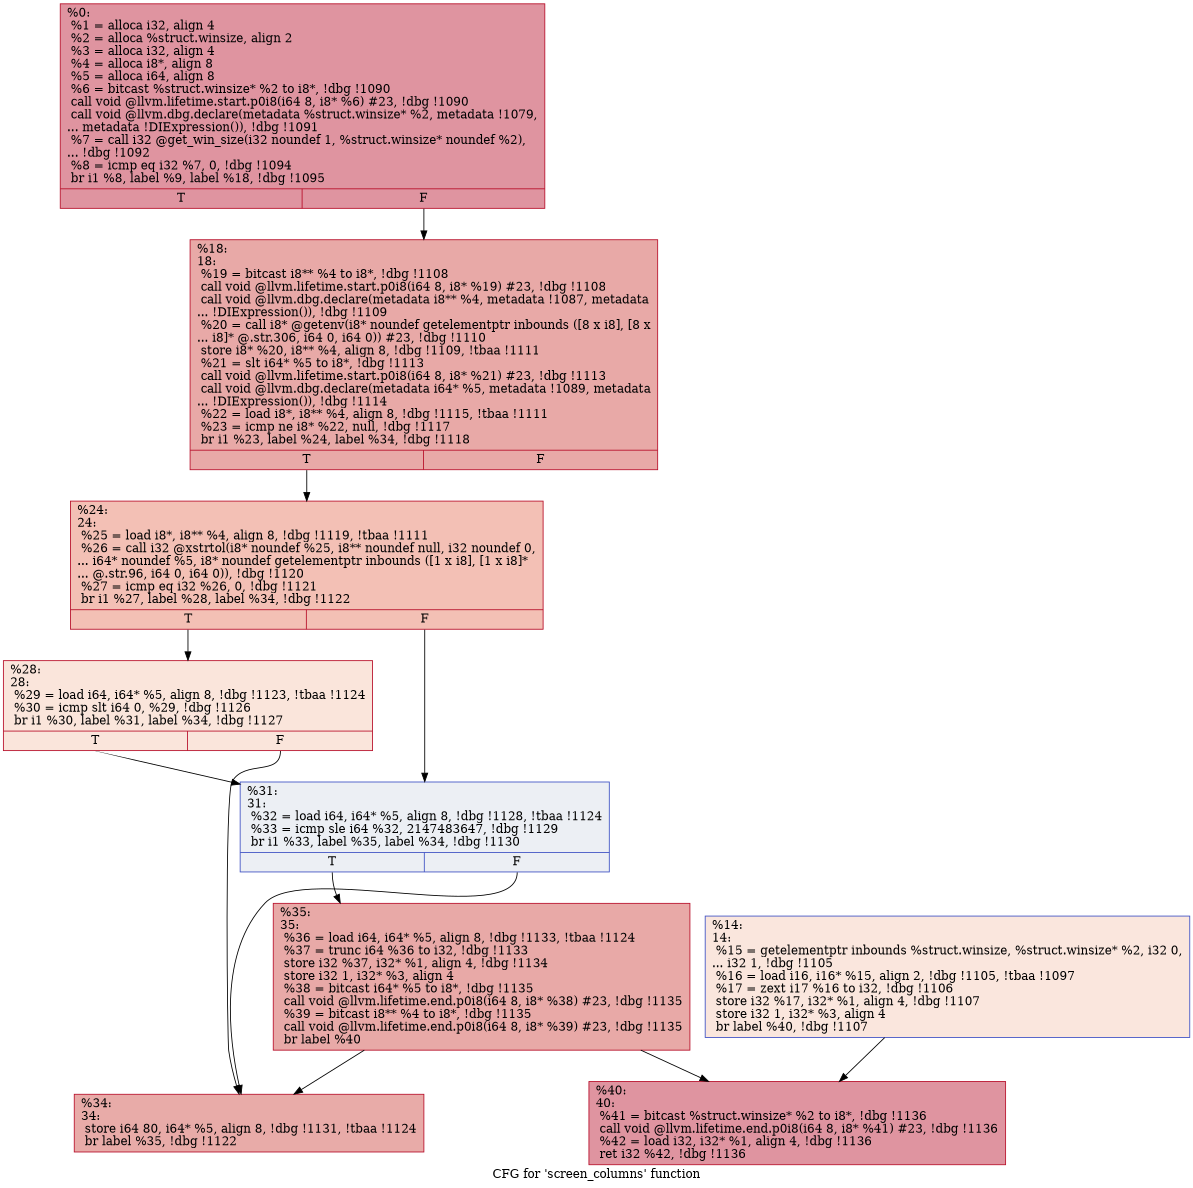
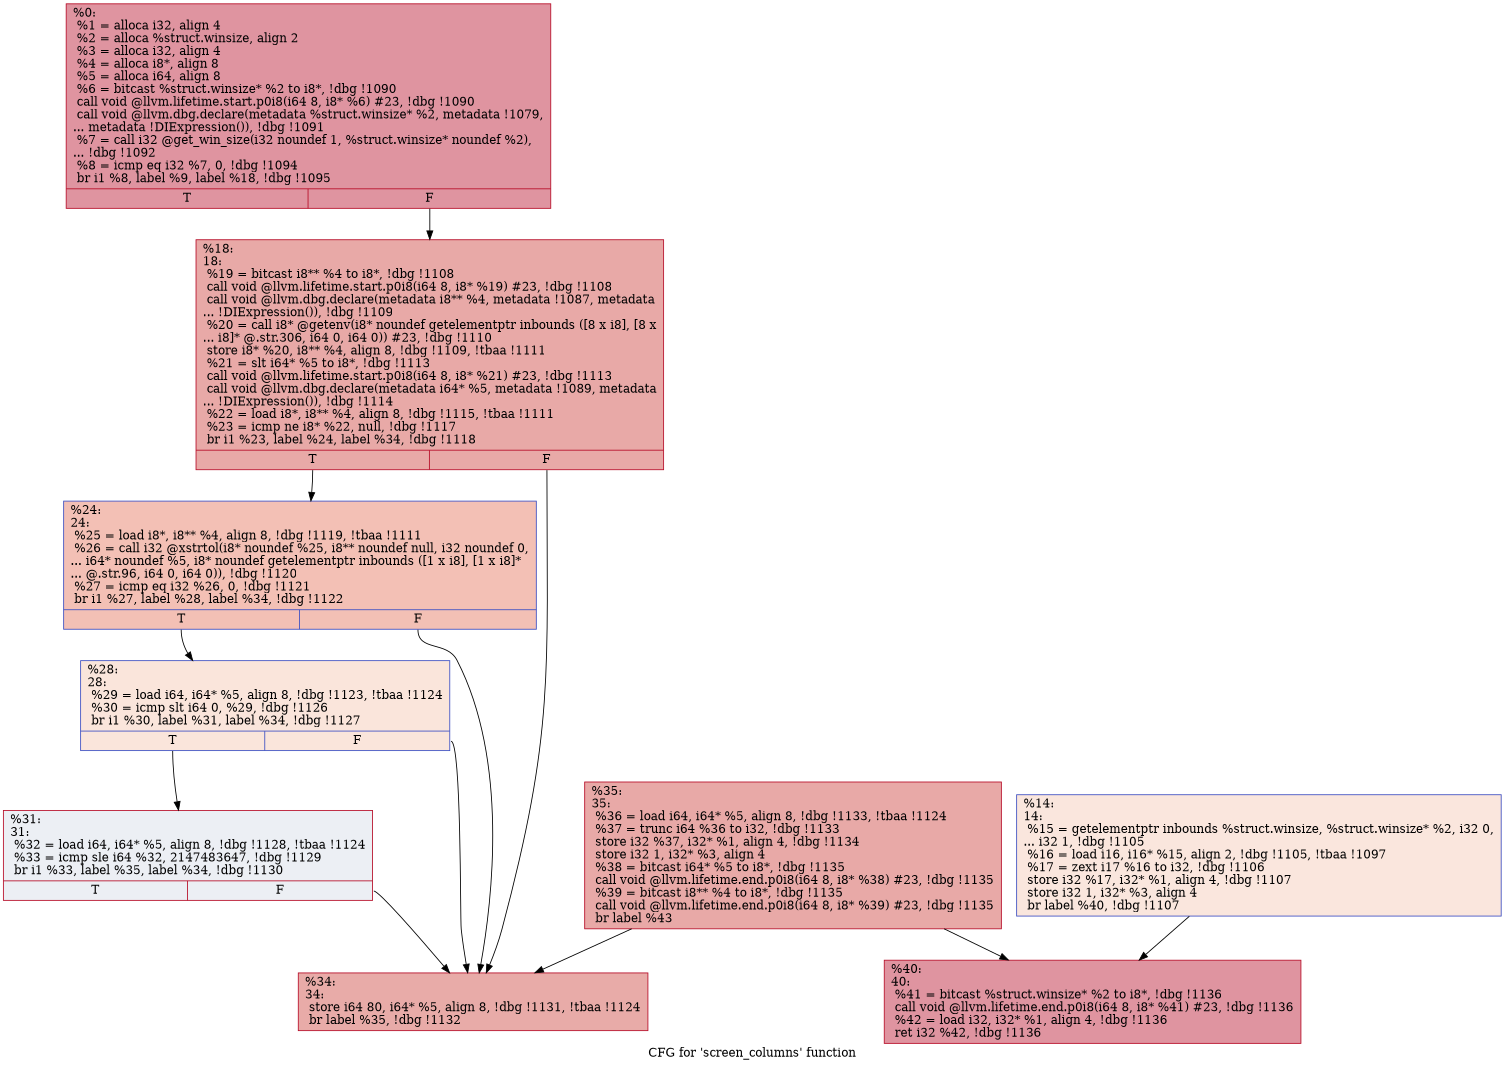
(307, 565) -> (300, 565)
(425, 701) -> (490, 784)
(188, 706) -> (265, 706)
none -> (542, 721)
(425, 827) -> (188, 855)
(333, 884) -> none
(321, 1040) -> (632, 919)
(159, 1142) -> (383, 1020)
